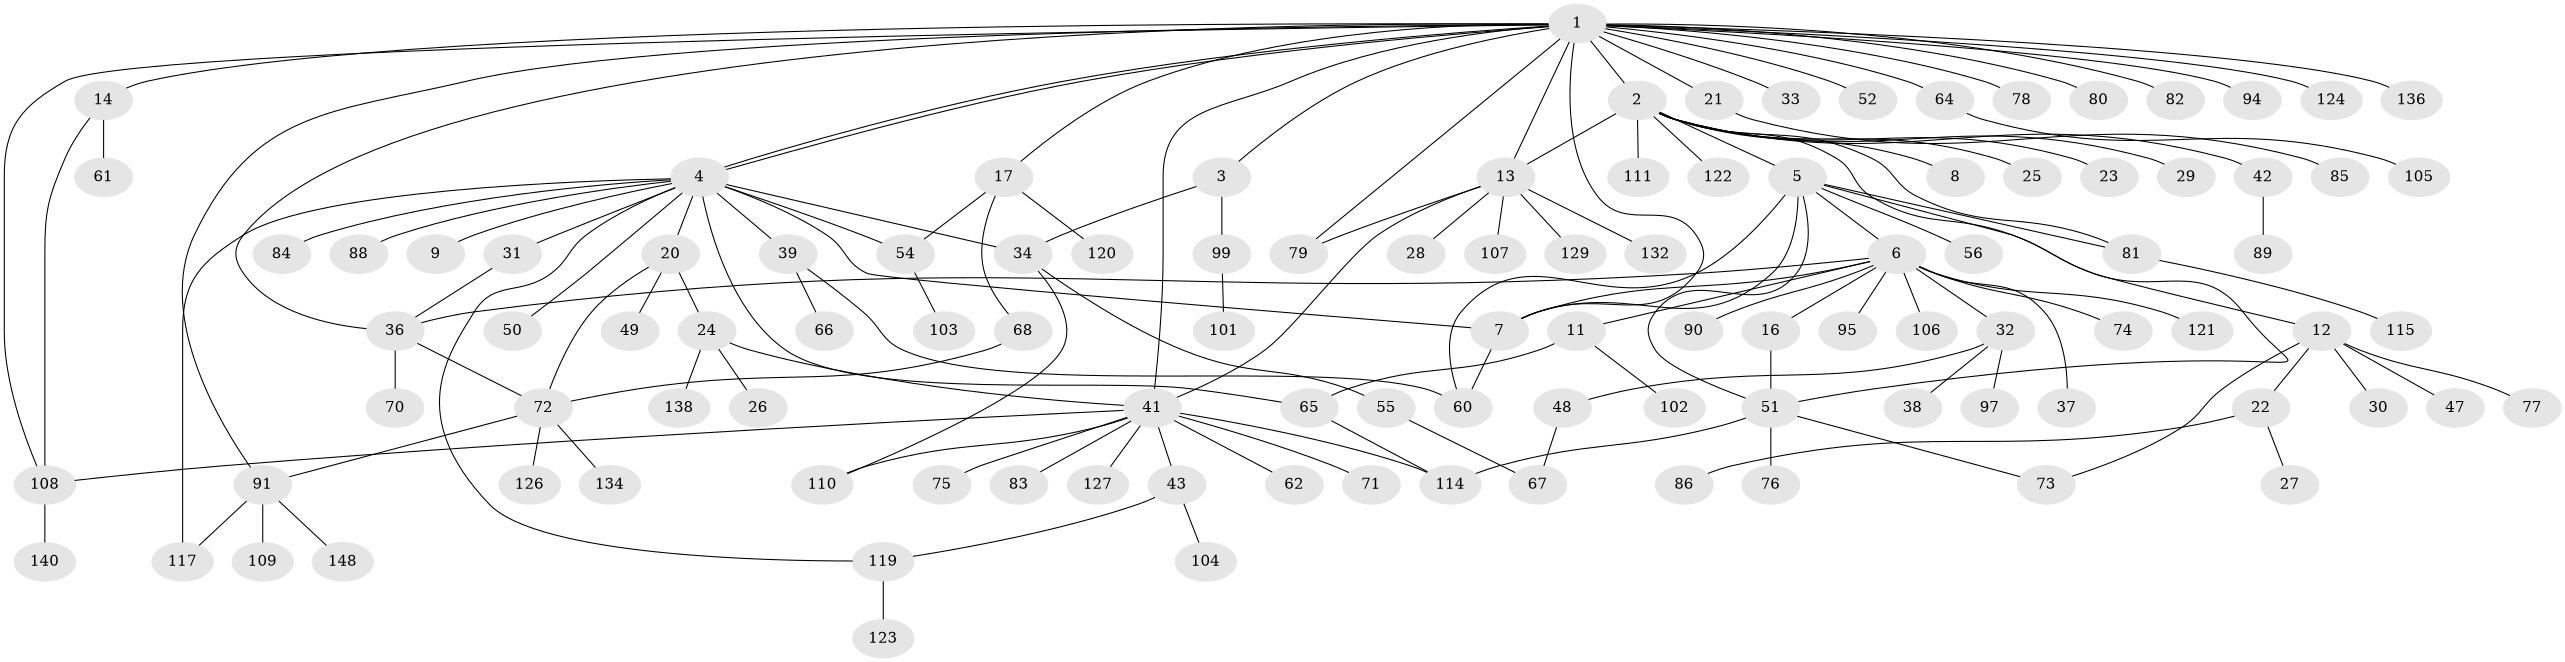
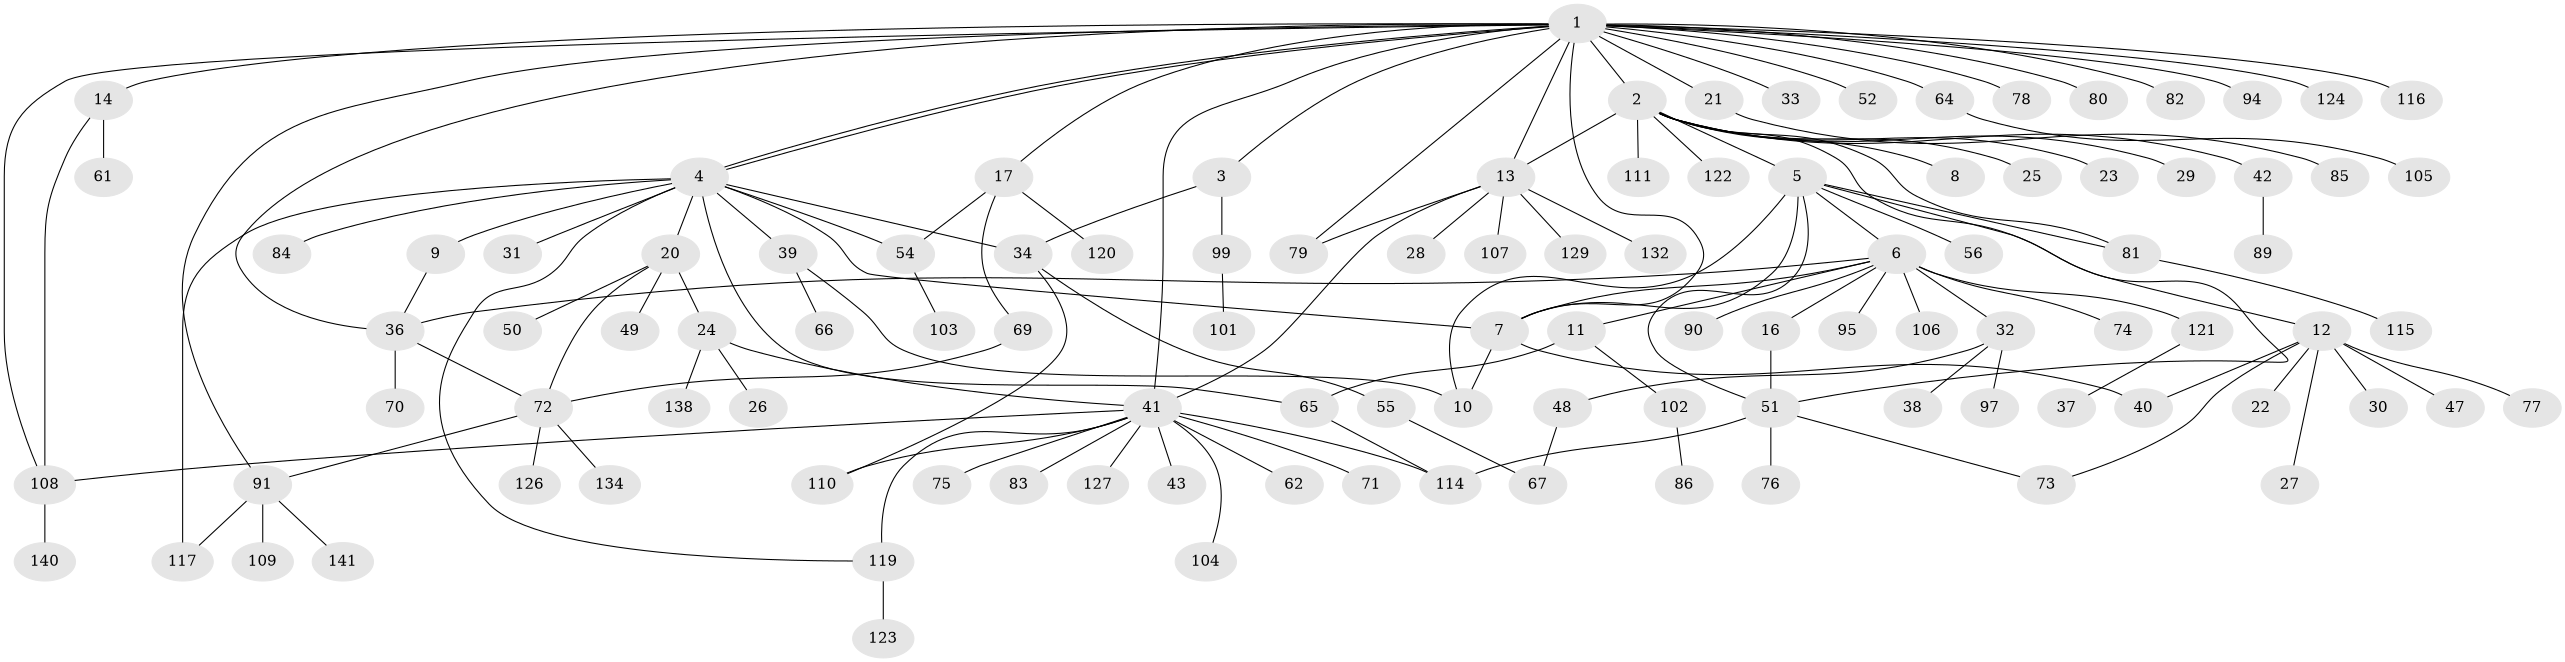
(2412, 100) -> (2412, 100)
(359, 254) -> none
(608, 256) -> (595, 291)
(454, 293) -> (415, 293)
(2040, 308) -> (2134, 370)
(1023, 331) -> (1023, 331)
(1463, 408) -> (1463, 408)
none -> (2144, 408)
(1971, 441) -> (1680, 447)
(2275, 446) -> (2306, 408)
(1191, 523) -> (1218, 474)
(1035, 533) -> (971, 432)
(343, 562) -> (343, 562)
